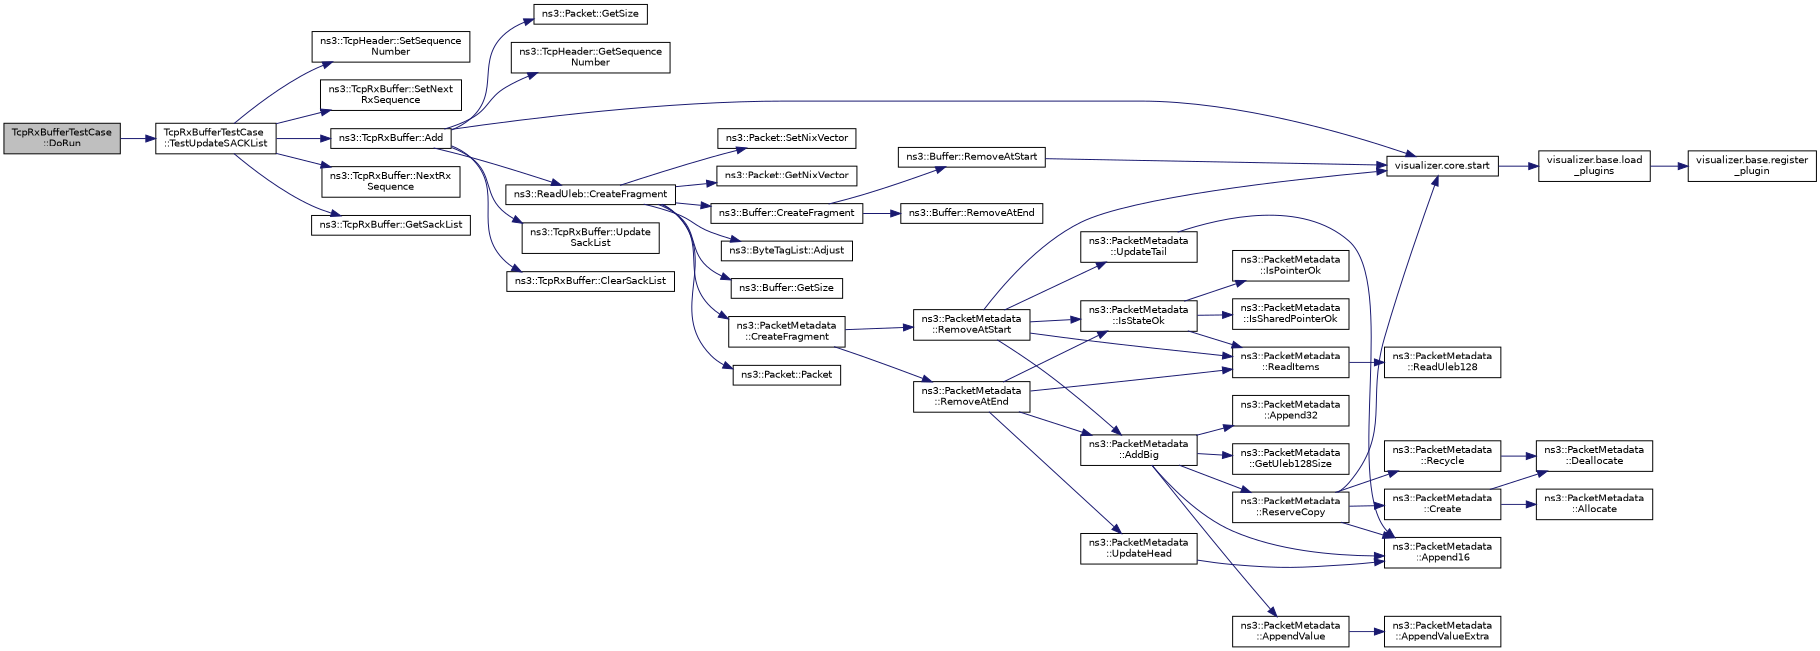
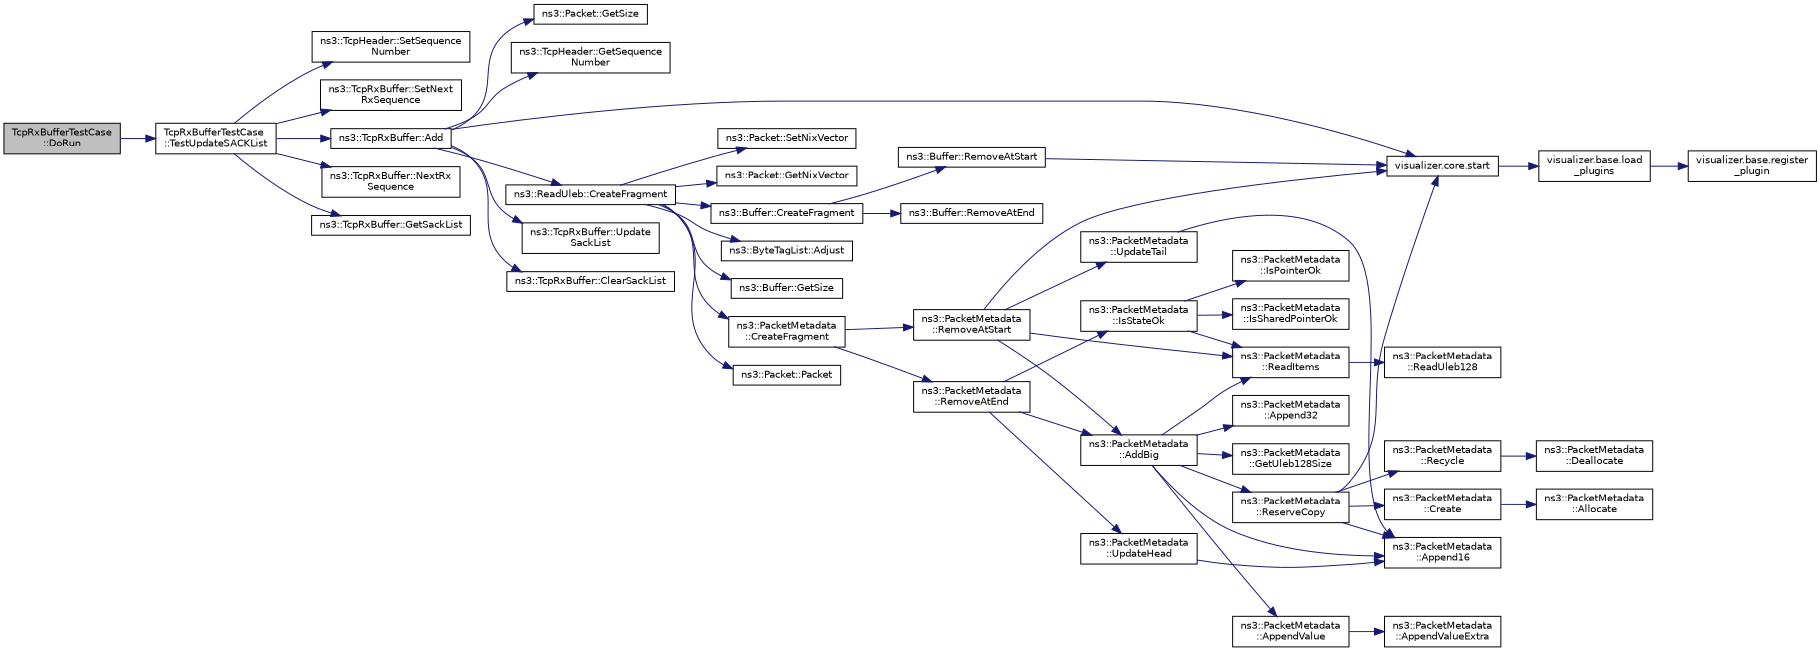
(1050, 321) -> none
(1127, 381) -> (1201, 408)
(1514, 482) -> none
